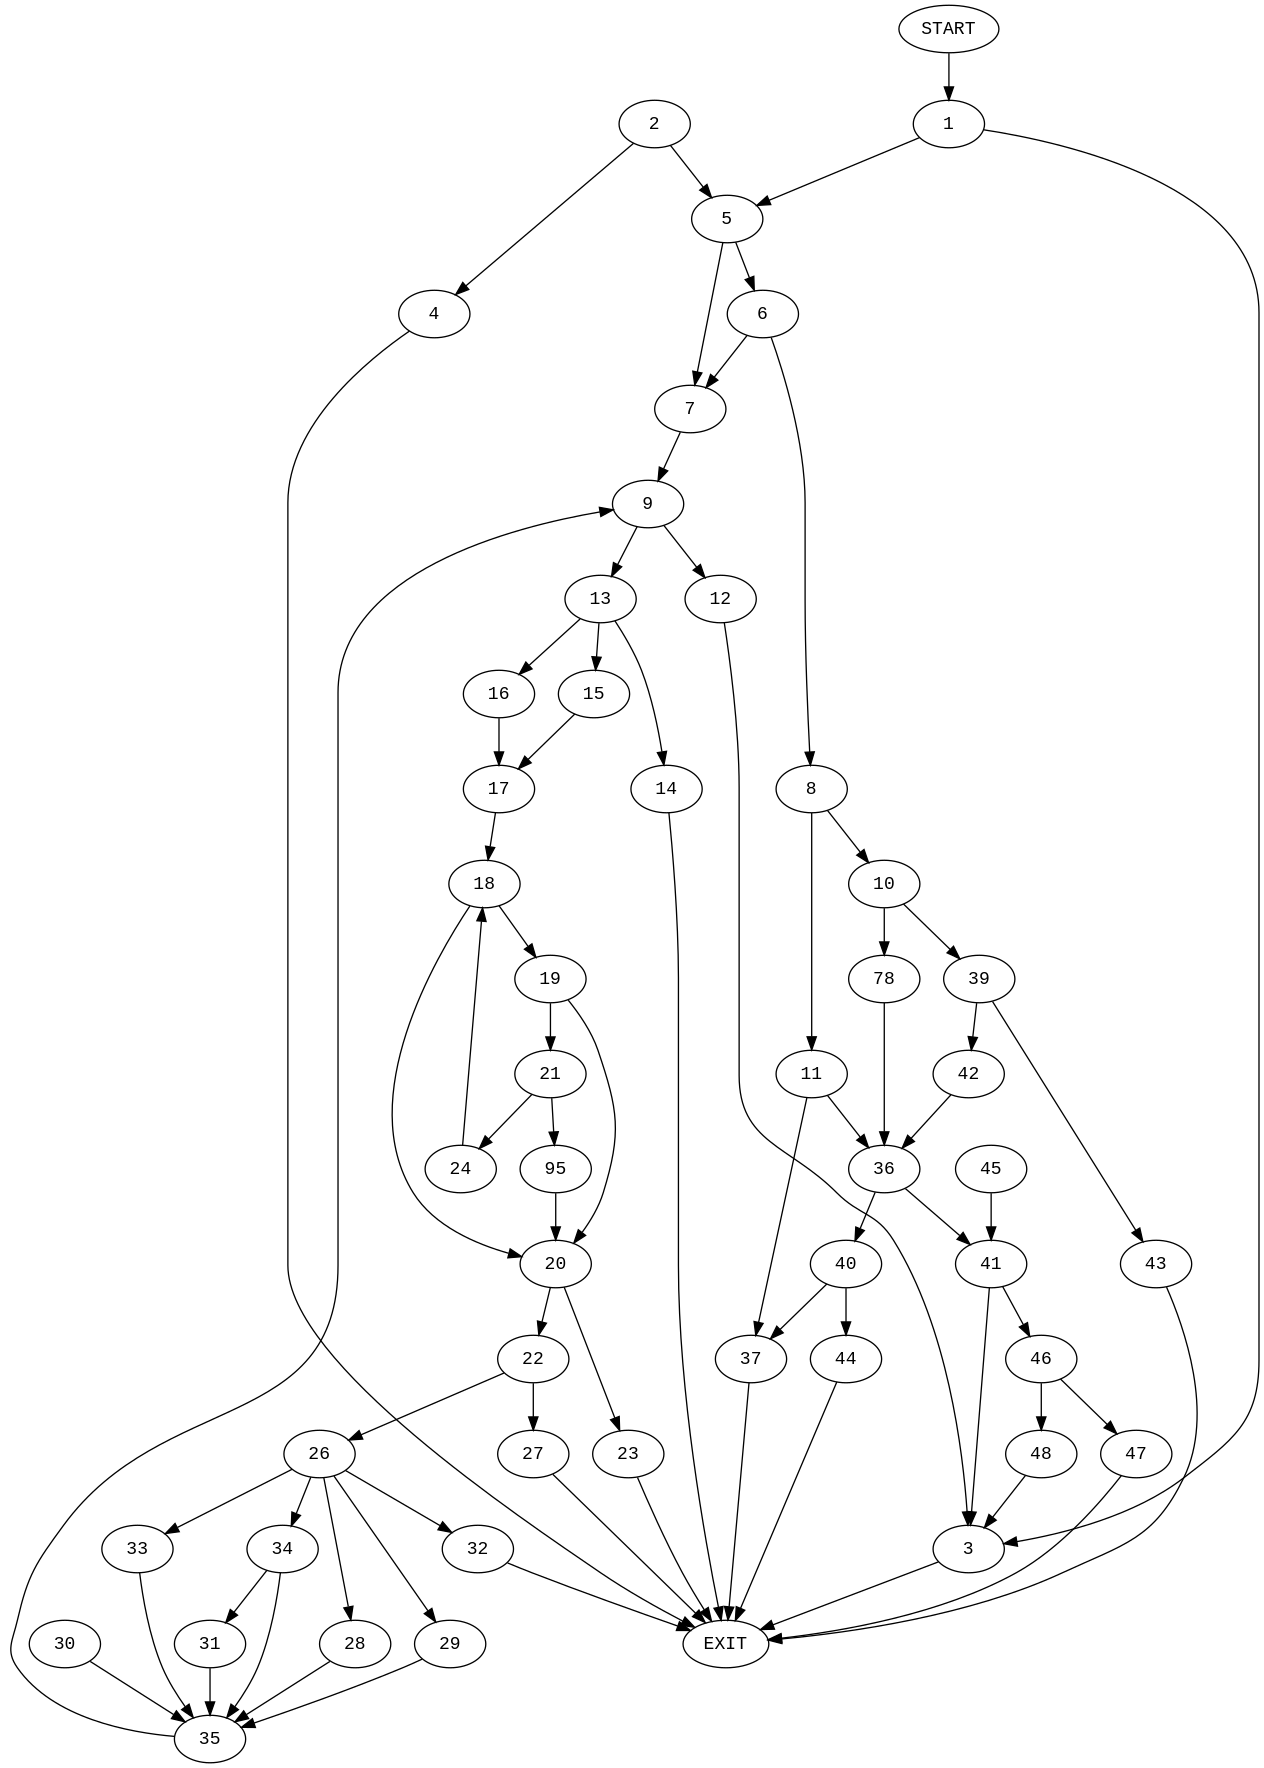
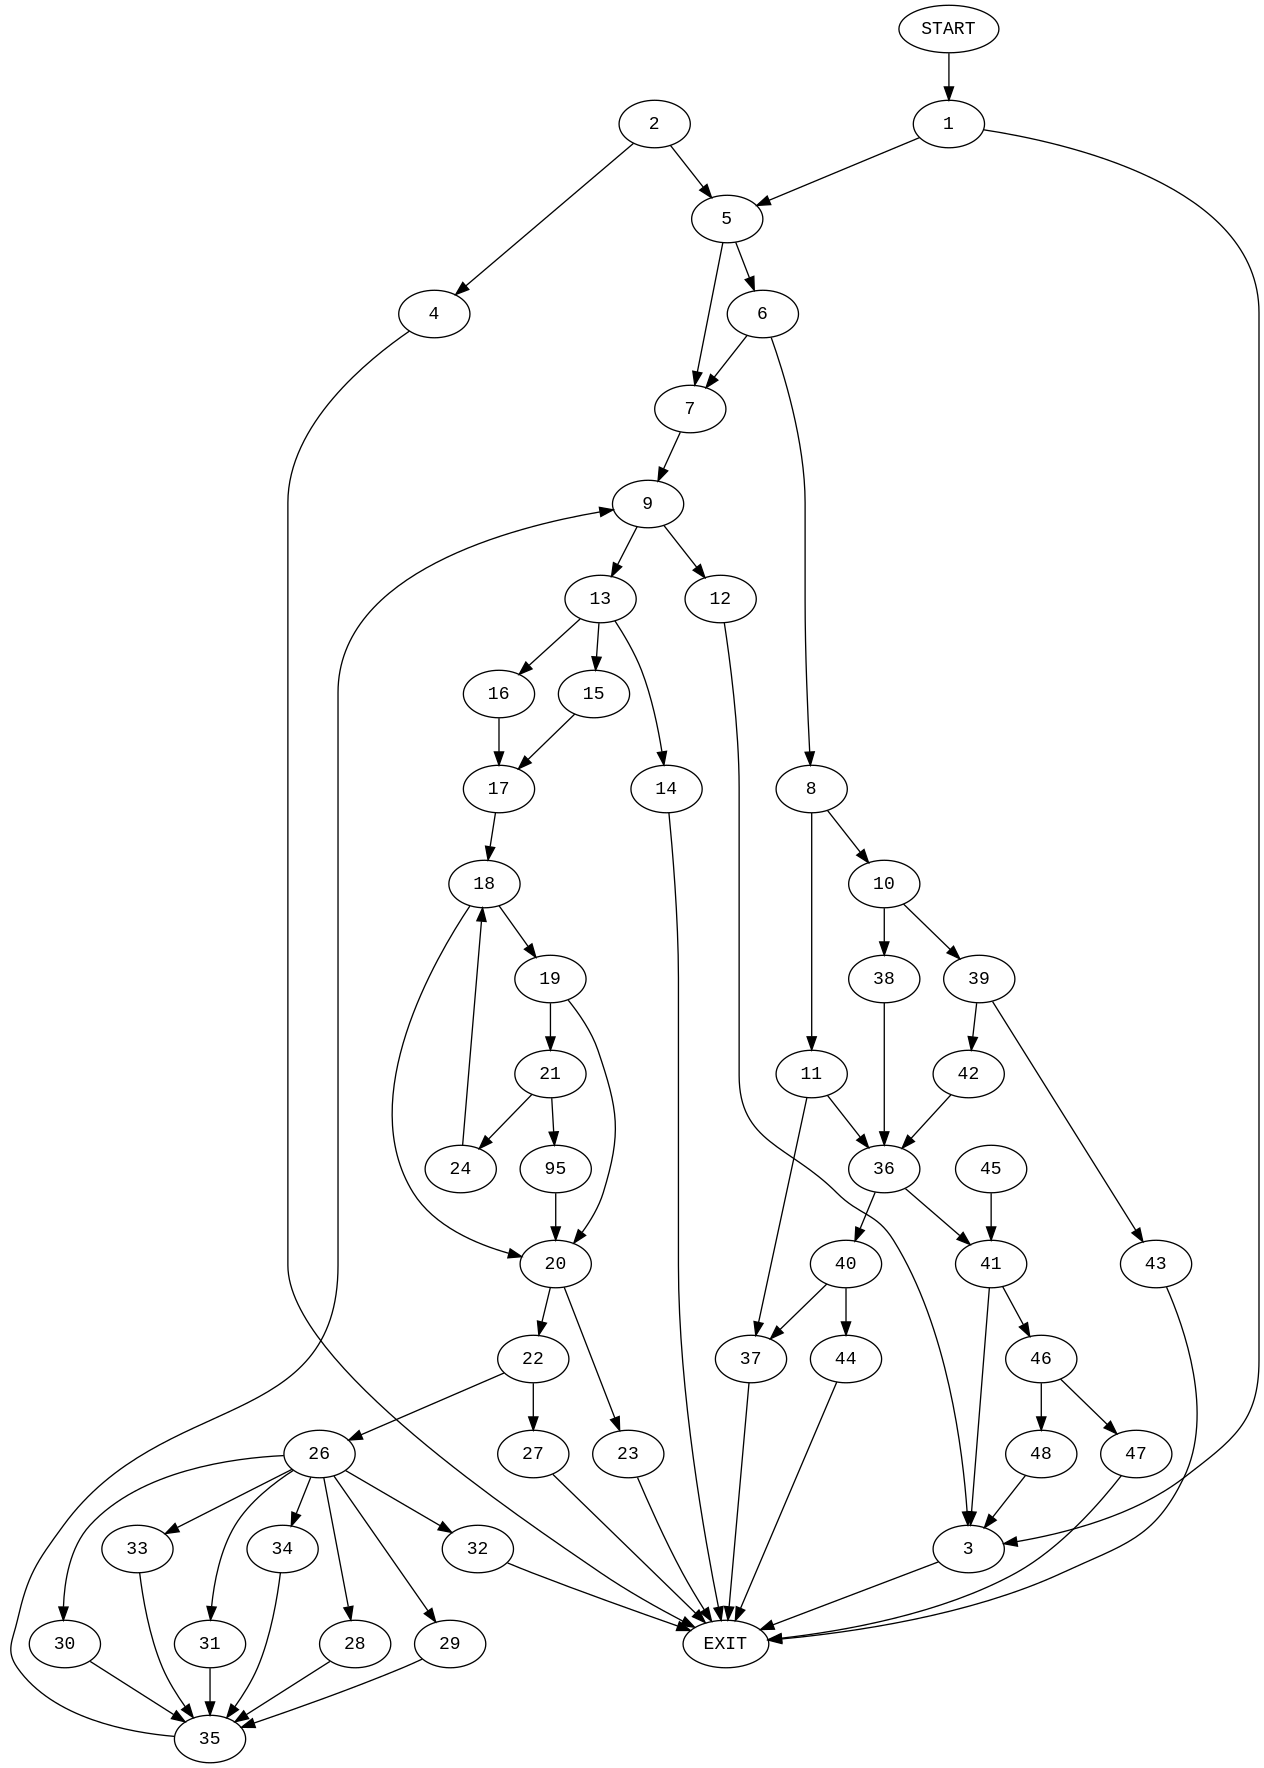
(884, 979) -> (884, 979)
none -> (140, 1489)
(250, 1591) -> (234, 1527)
